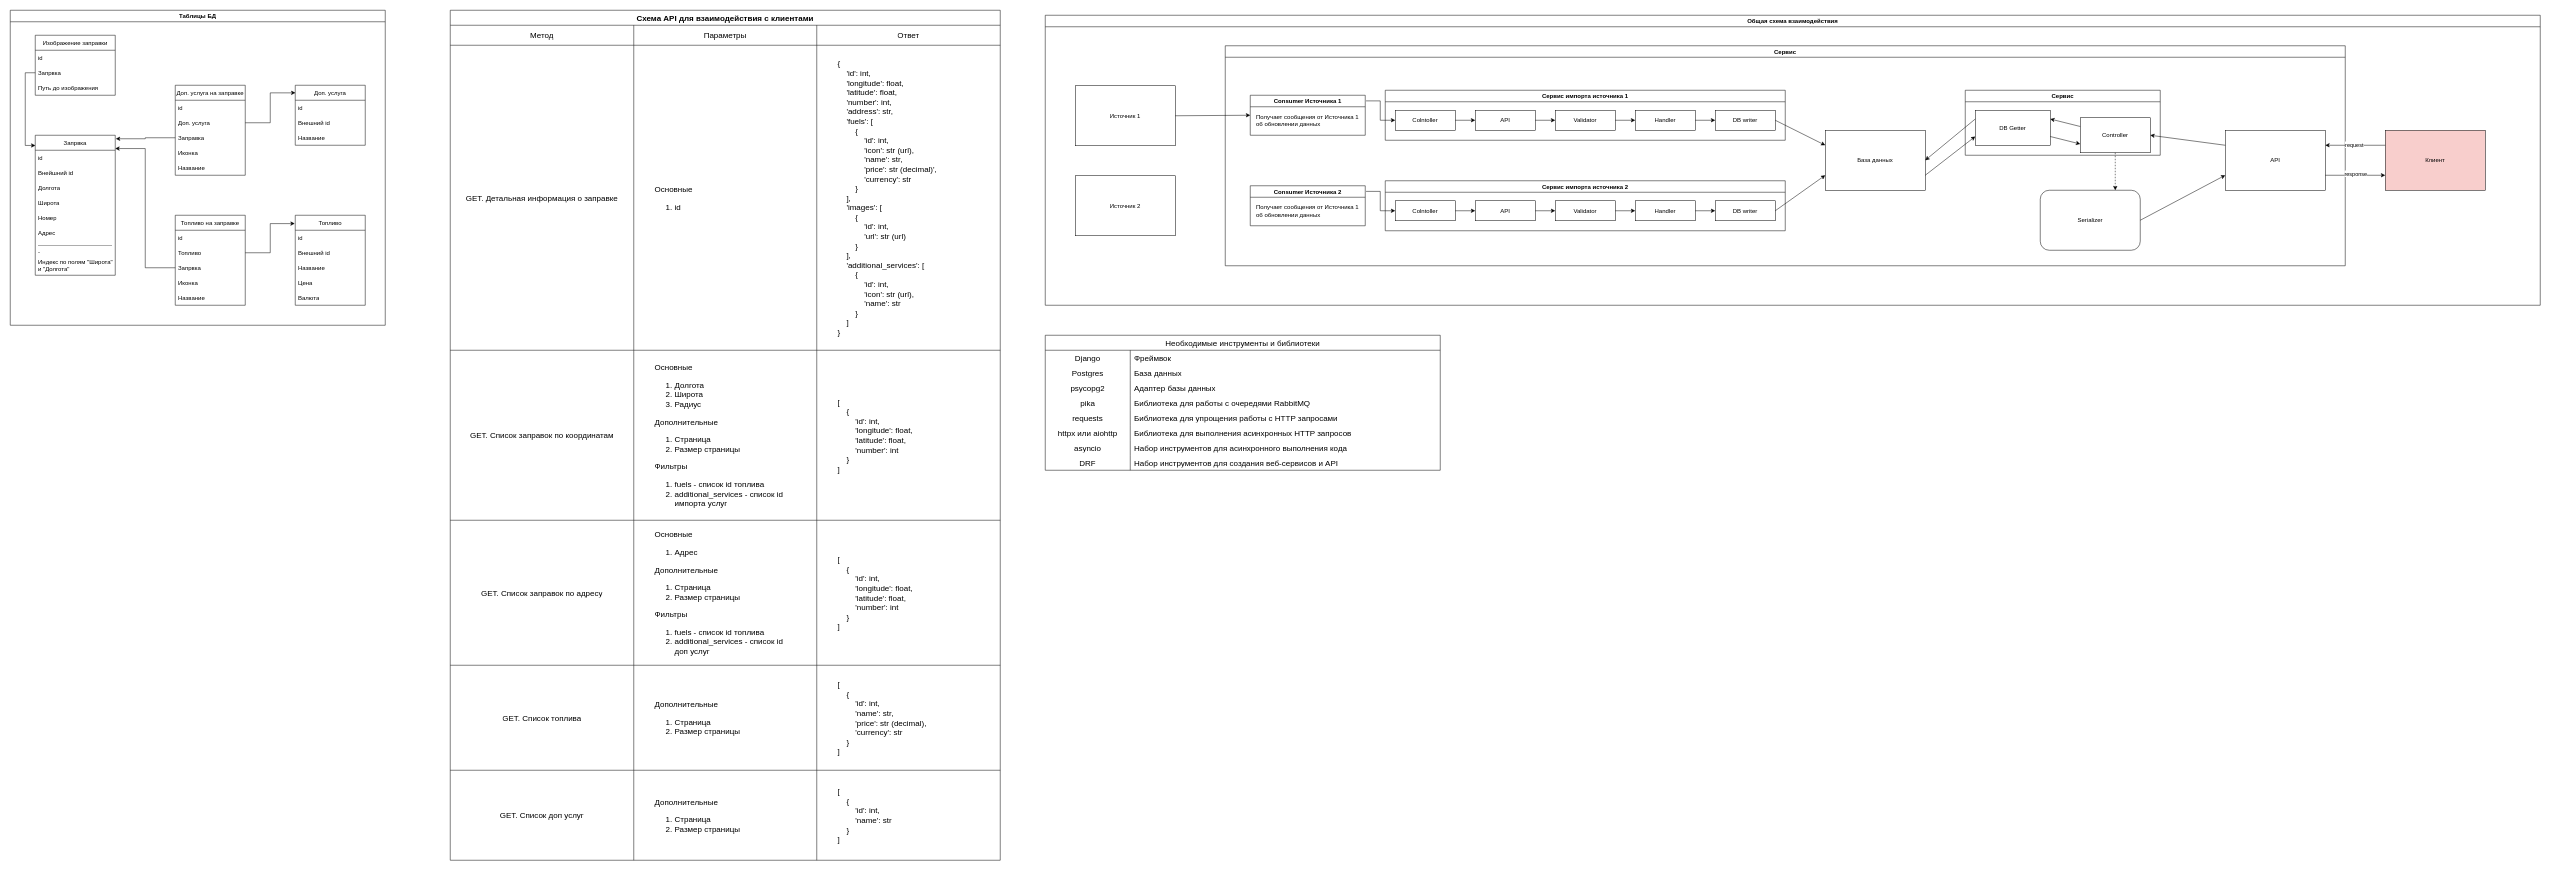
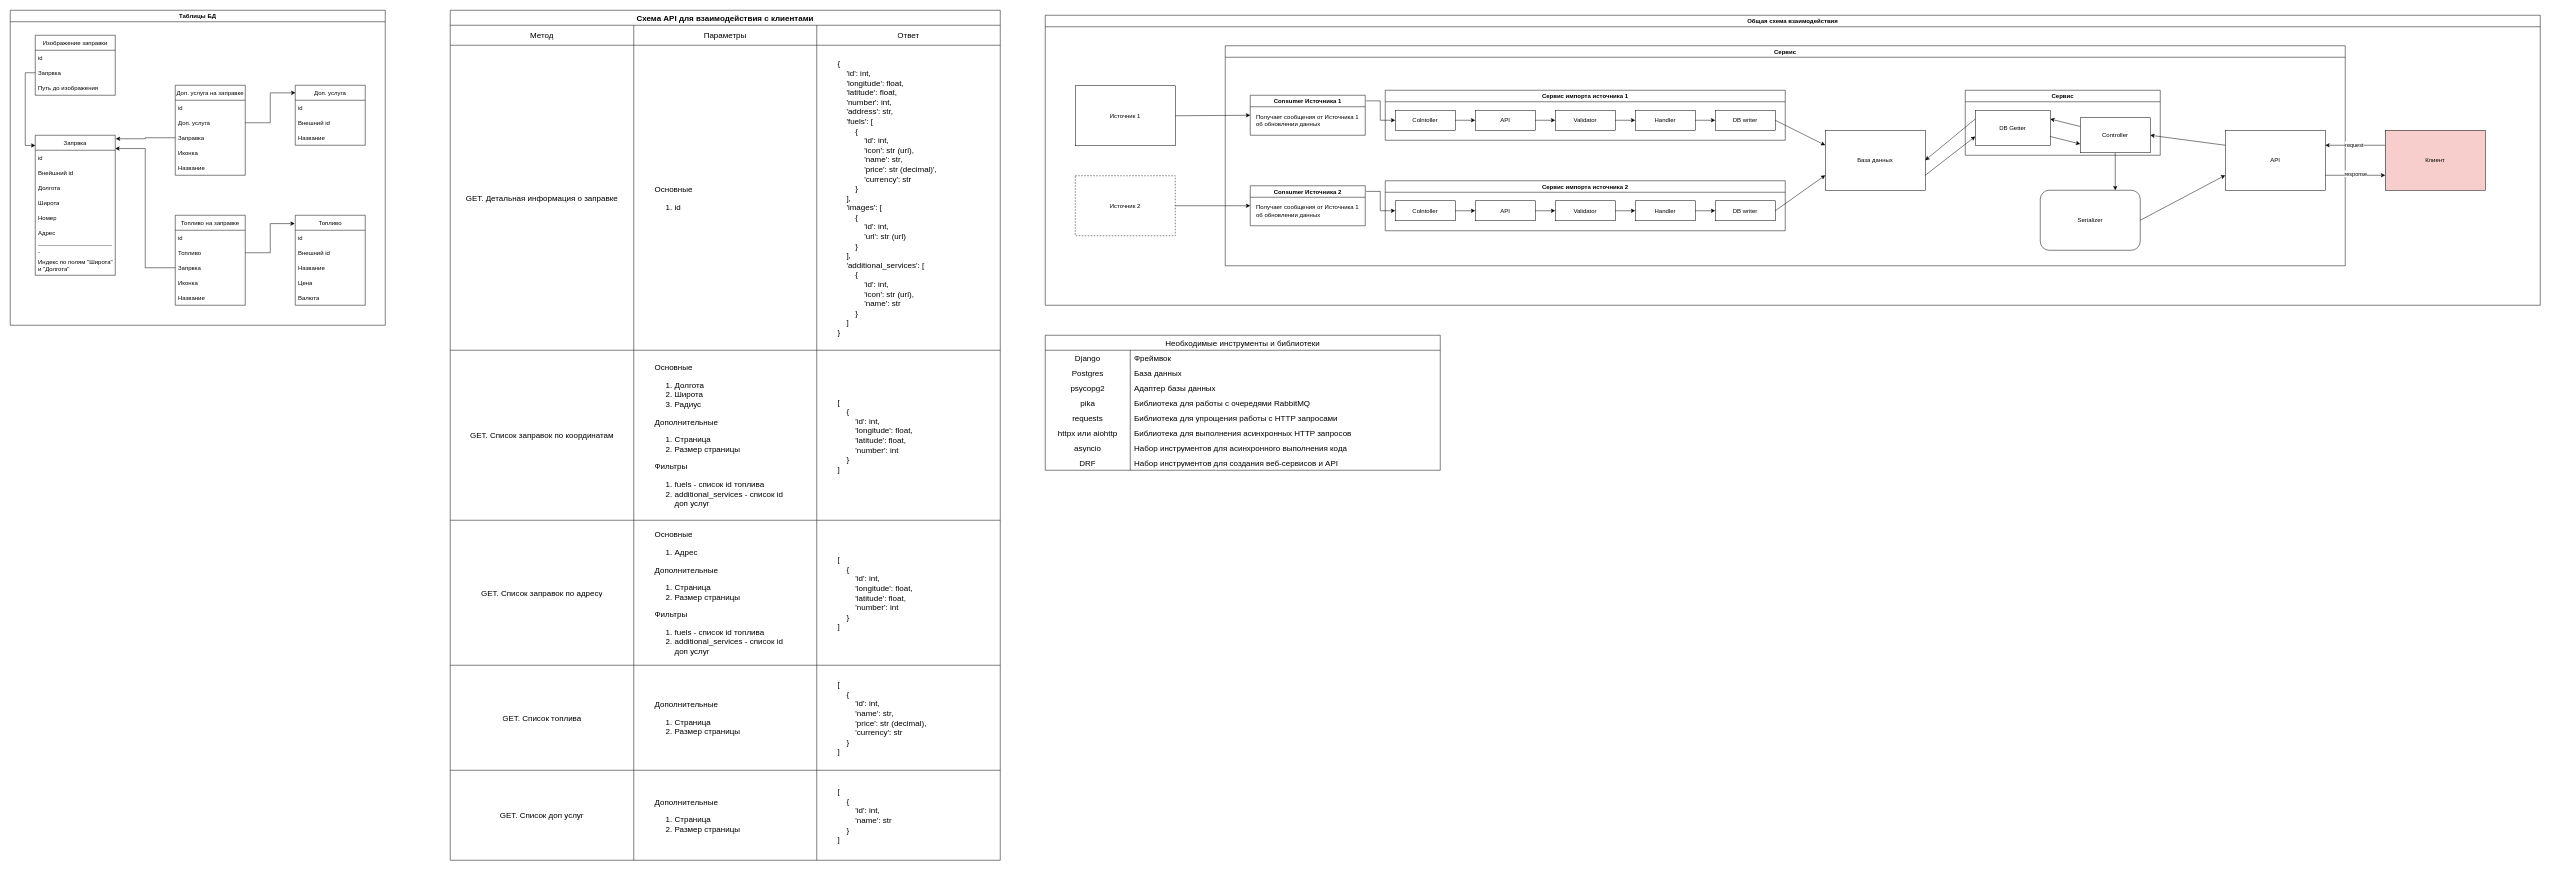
(2115, 170) -> (2115, 170)
(1125, 206) -> (1125, 206)
none -> (1245, 206)
(725, 435) -> (716, 435)
